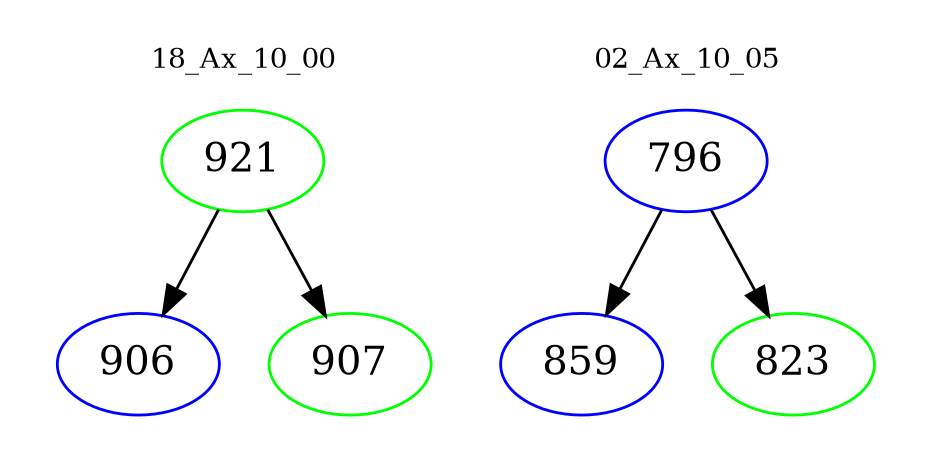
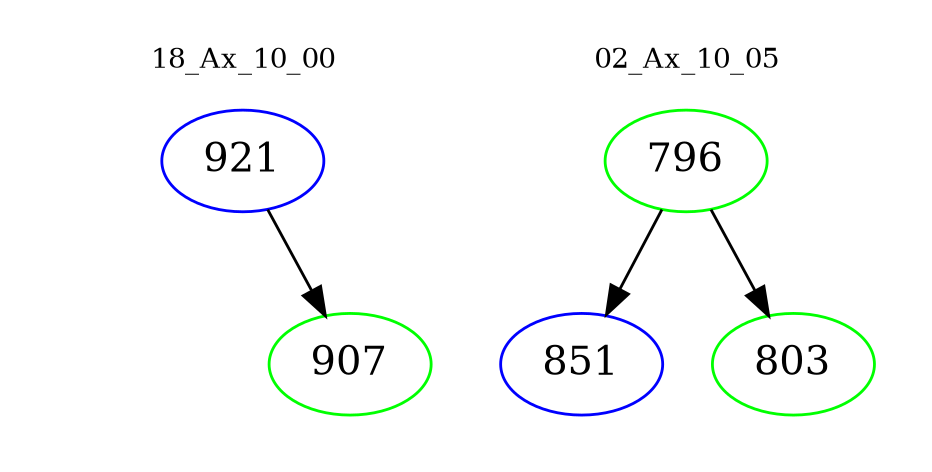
(243, 161) -> (243, 161)
(686, 161) -> (686, 161)
(138, 364) -> none
(582, 364) -> (582, 364)
(793, 364) -> (793, 364)
